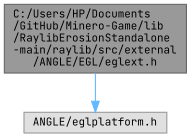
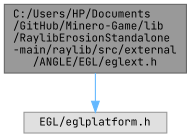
(95, 123) -> (95, 123)
